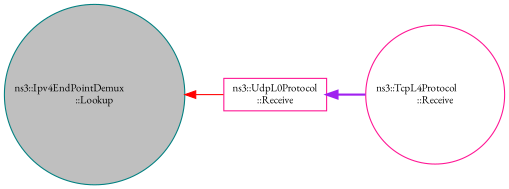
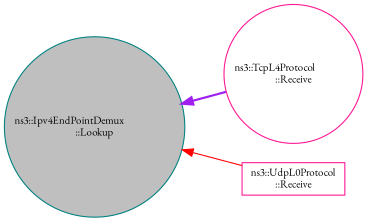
(352, 95) -> (209, 96)
